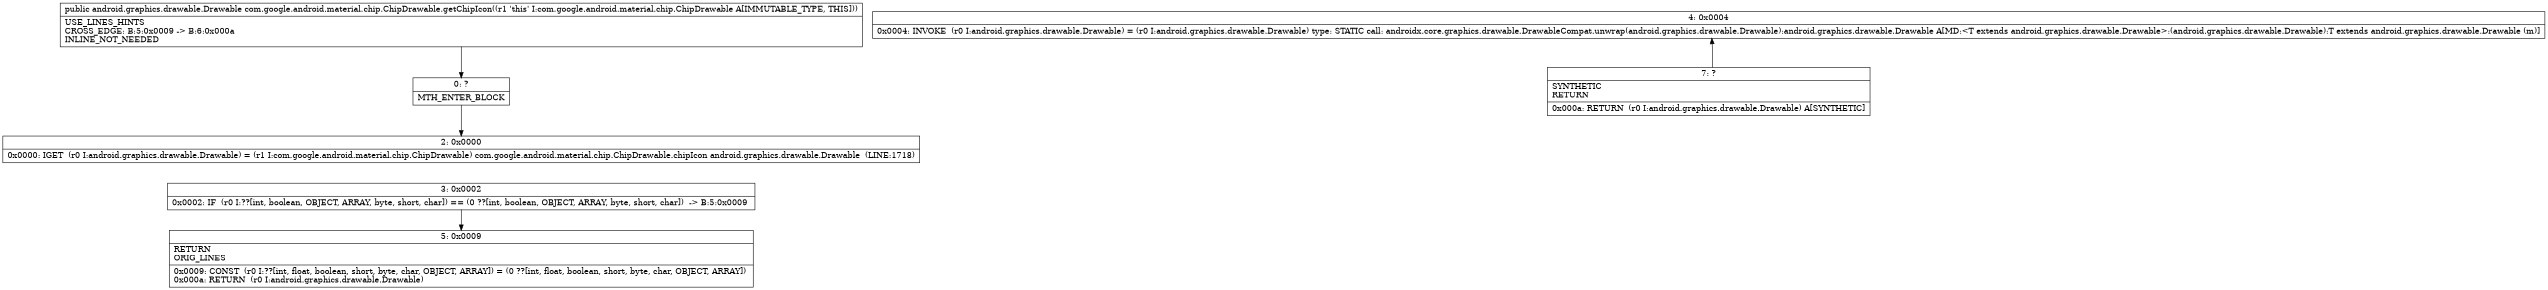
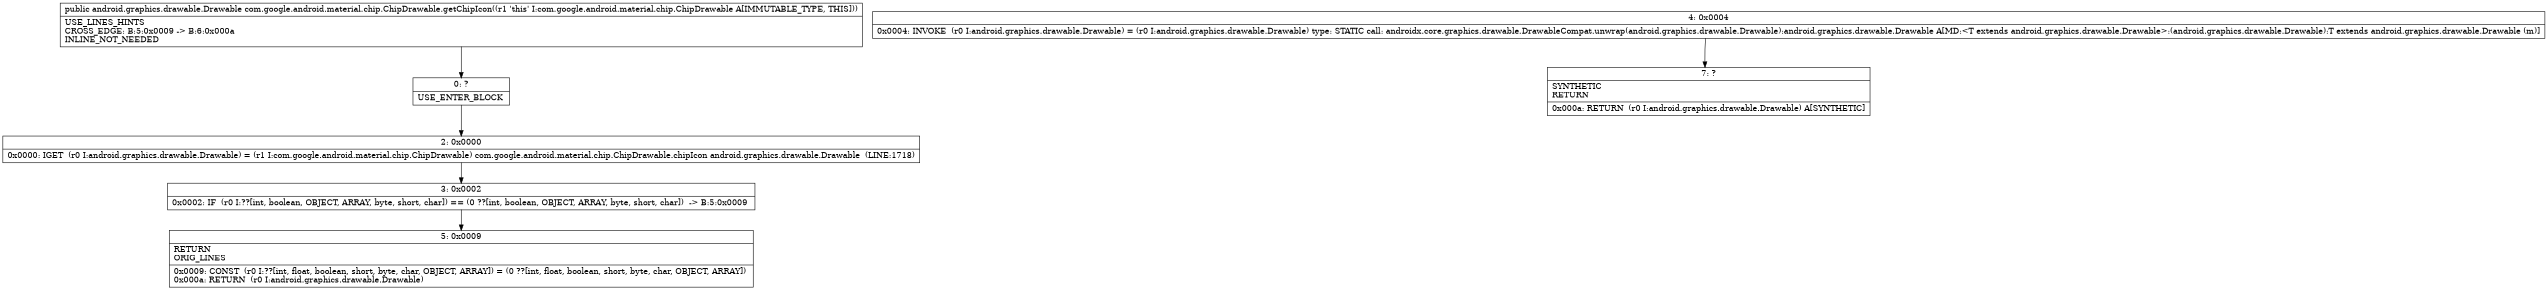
(1713, 56) -> (1705, 50)
(461, 98) -> (460, 98)
none -> (461, 170)
